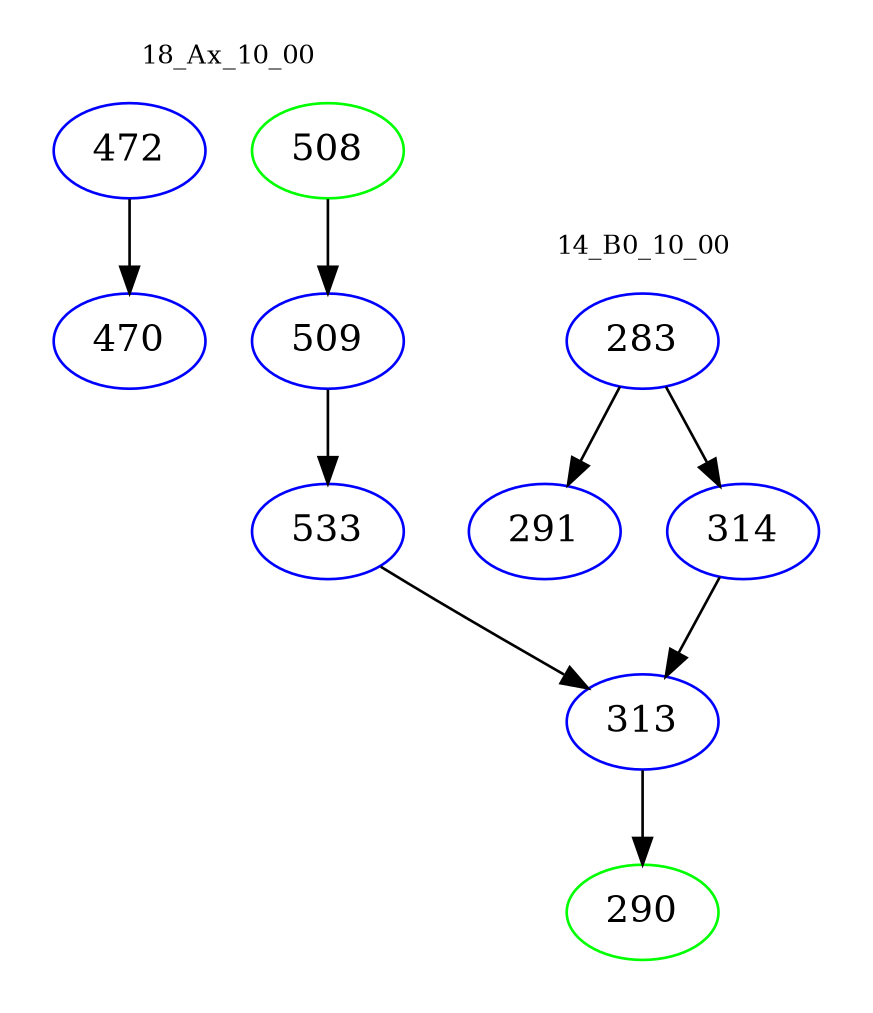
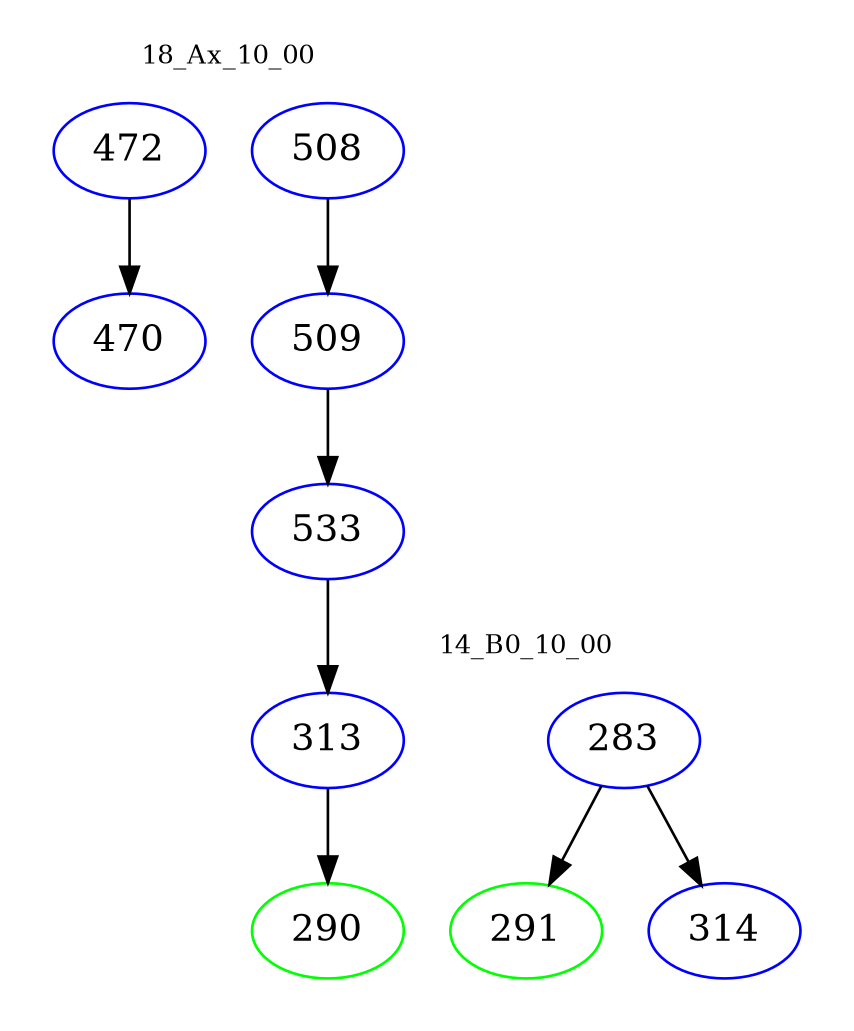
(328, 151) -> (328, 151)
(545, 532) -> (526, 931)
(699, 615) -> none
